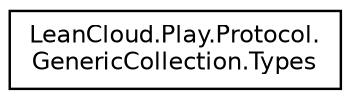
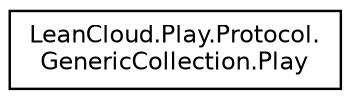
(175, 50) -> (175, 50)
